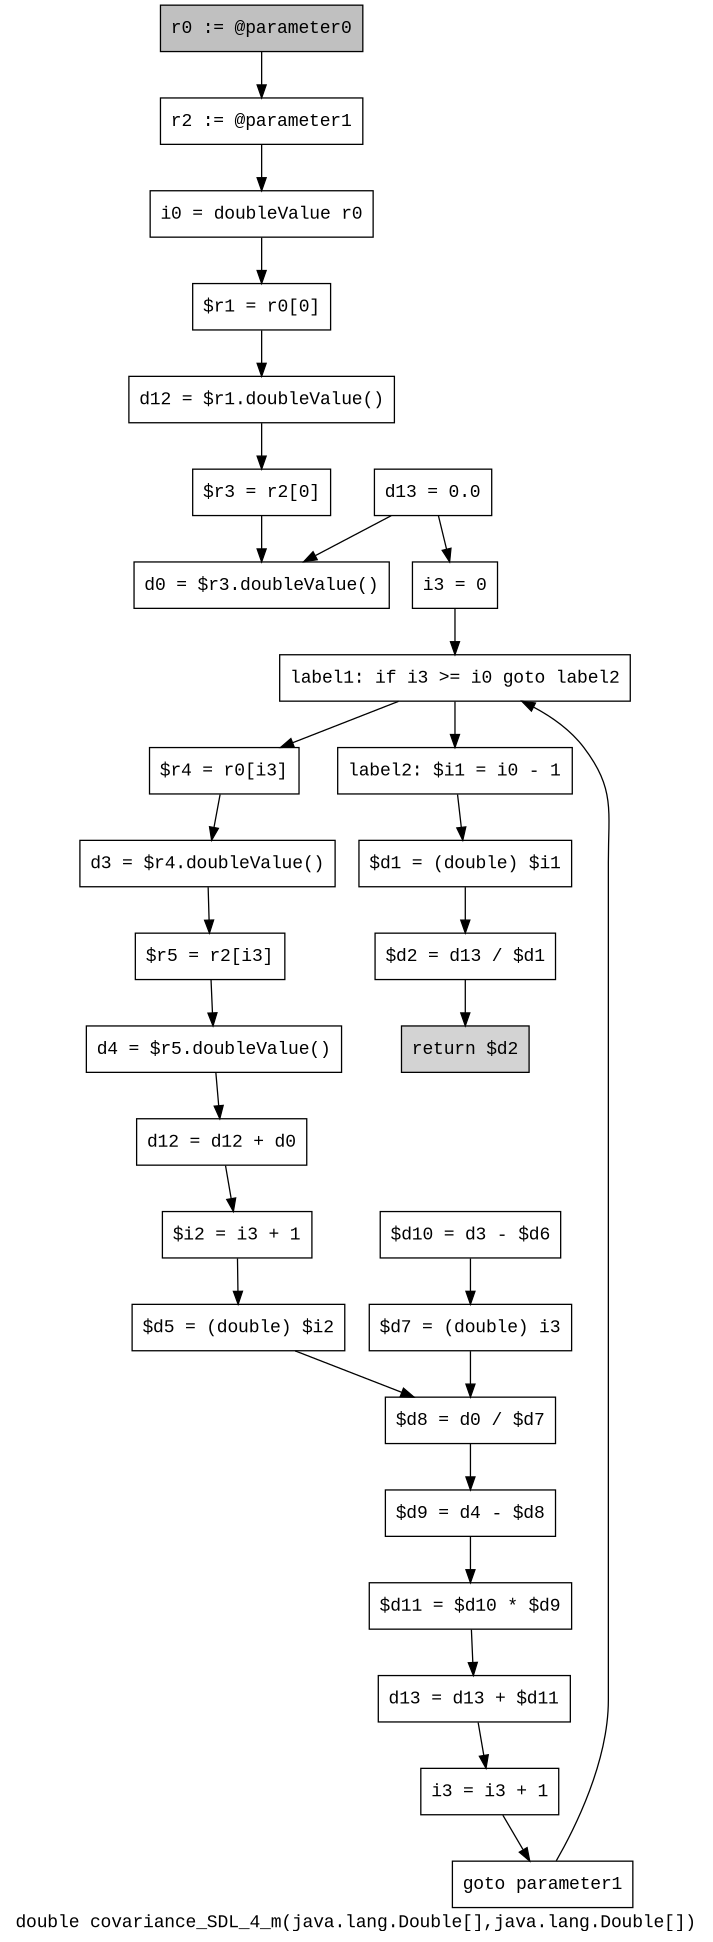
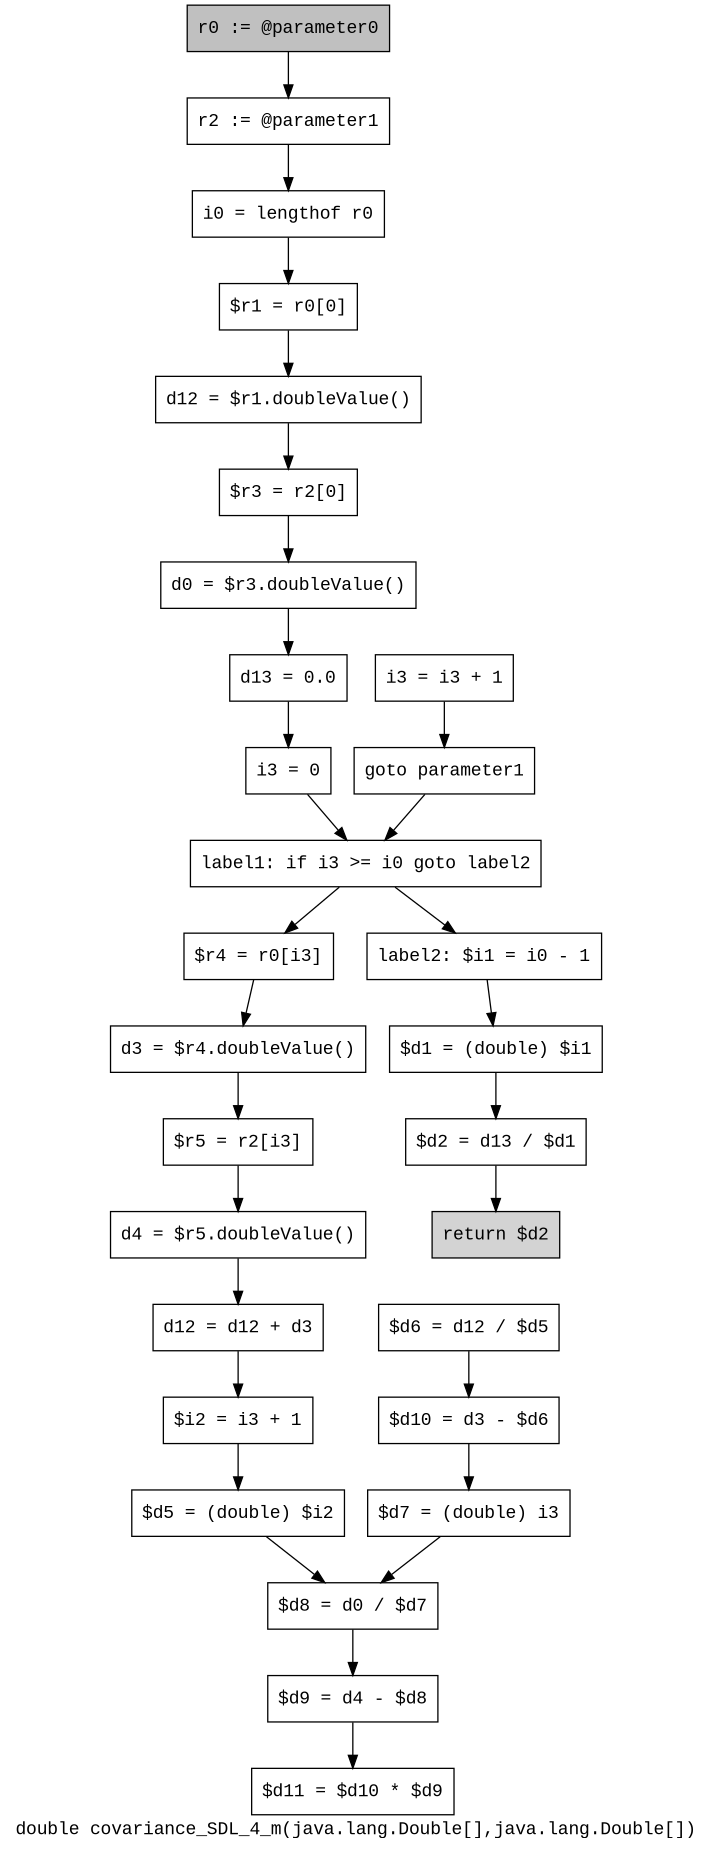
(262, 214) -> (288, 214)
(353, 536) -> (288, 625)
(222, 1142) -> (238, 1328)
none -> (469, 1328)
(474, 1699) -> none
